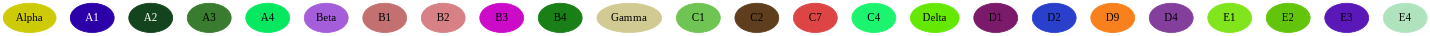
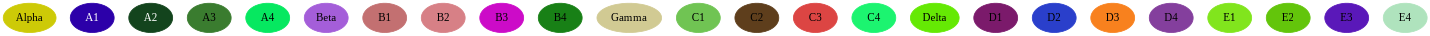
(815, 18) -> (815, 18)
(1113, 18) -> (1113, 18)
